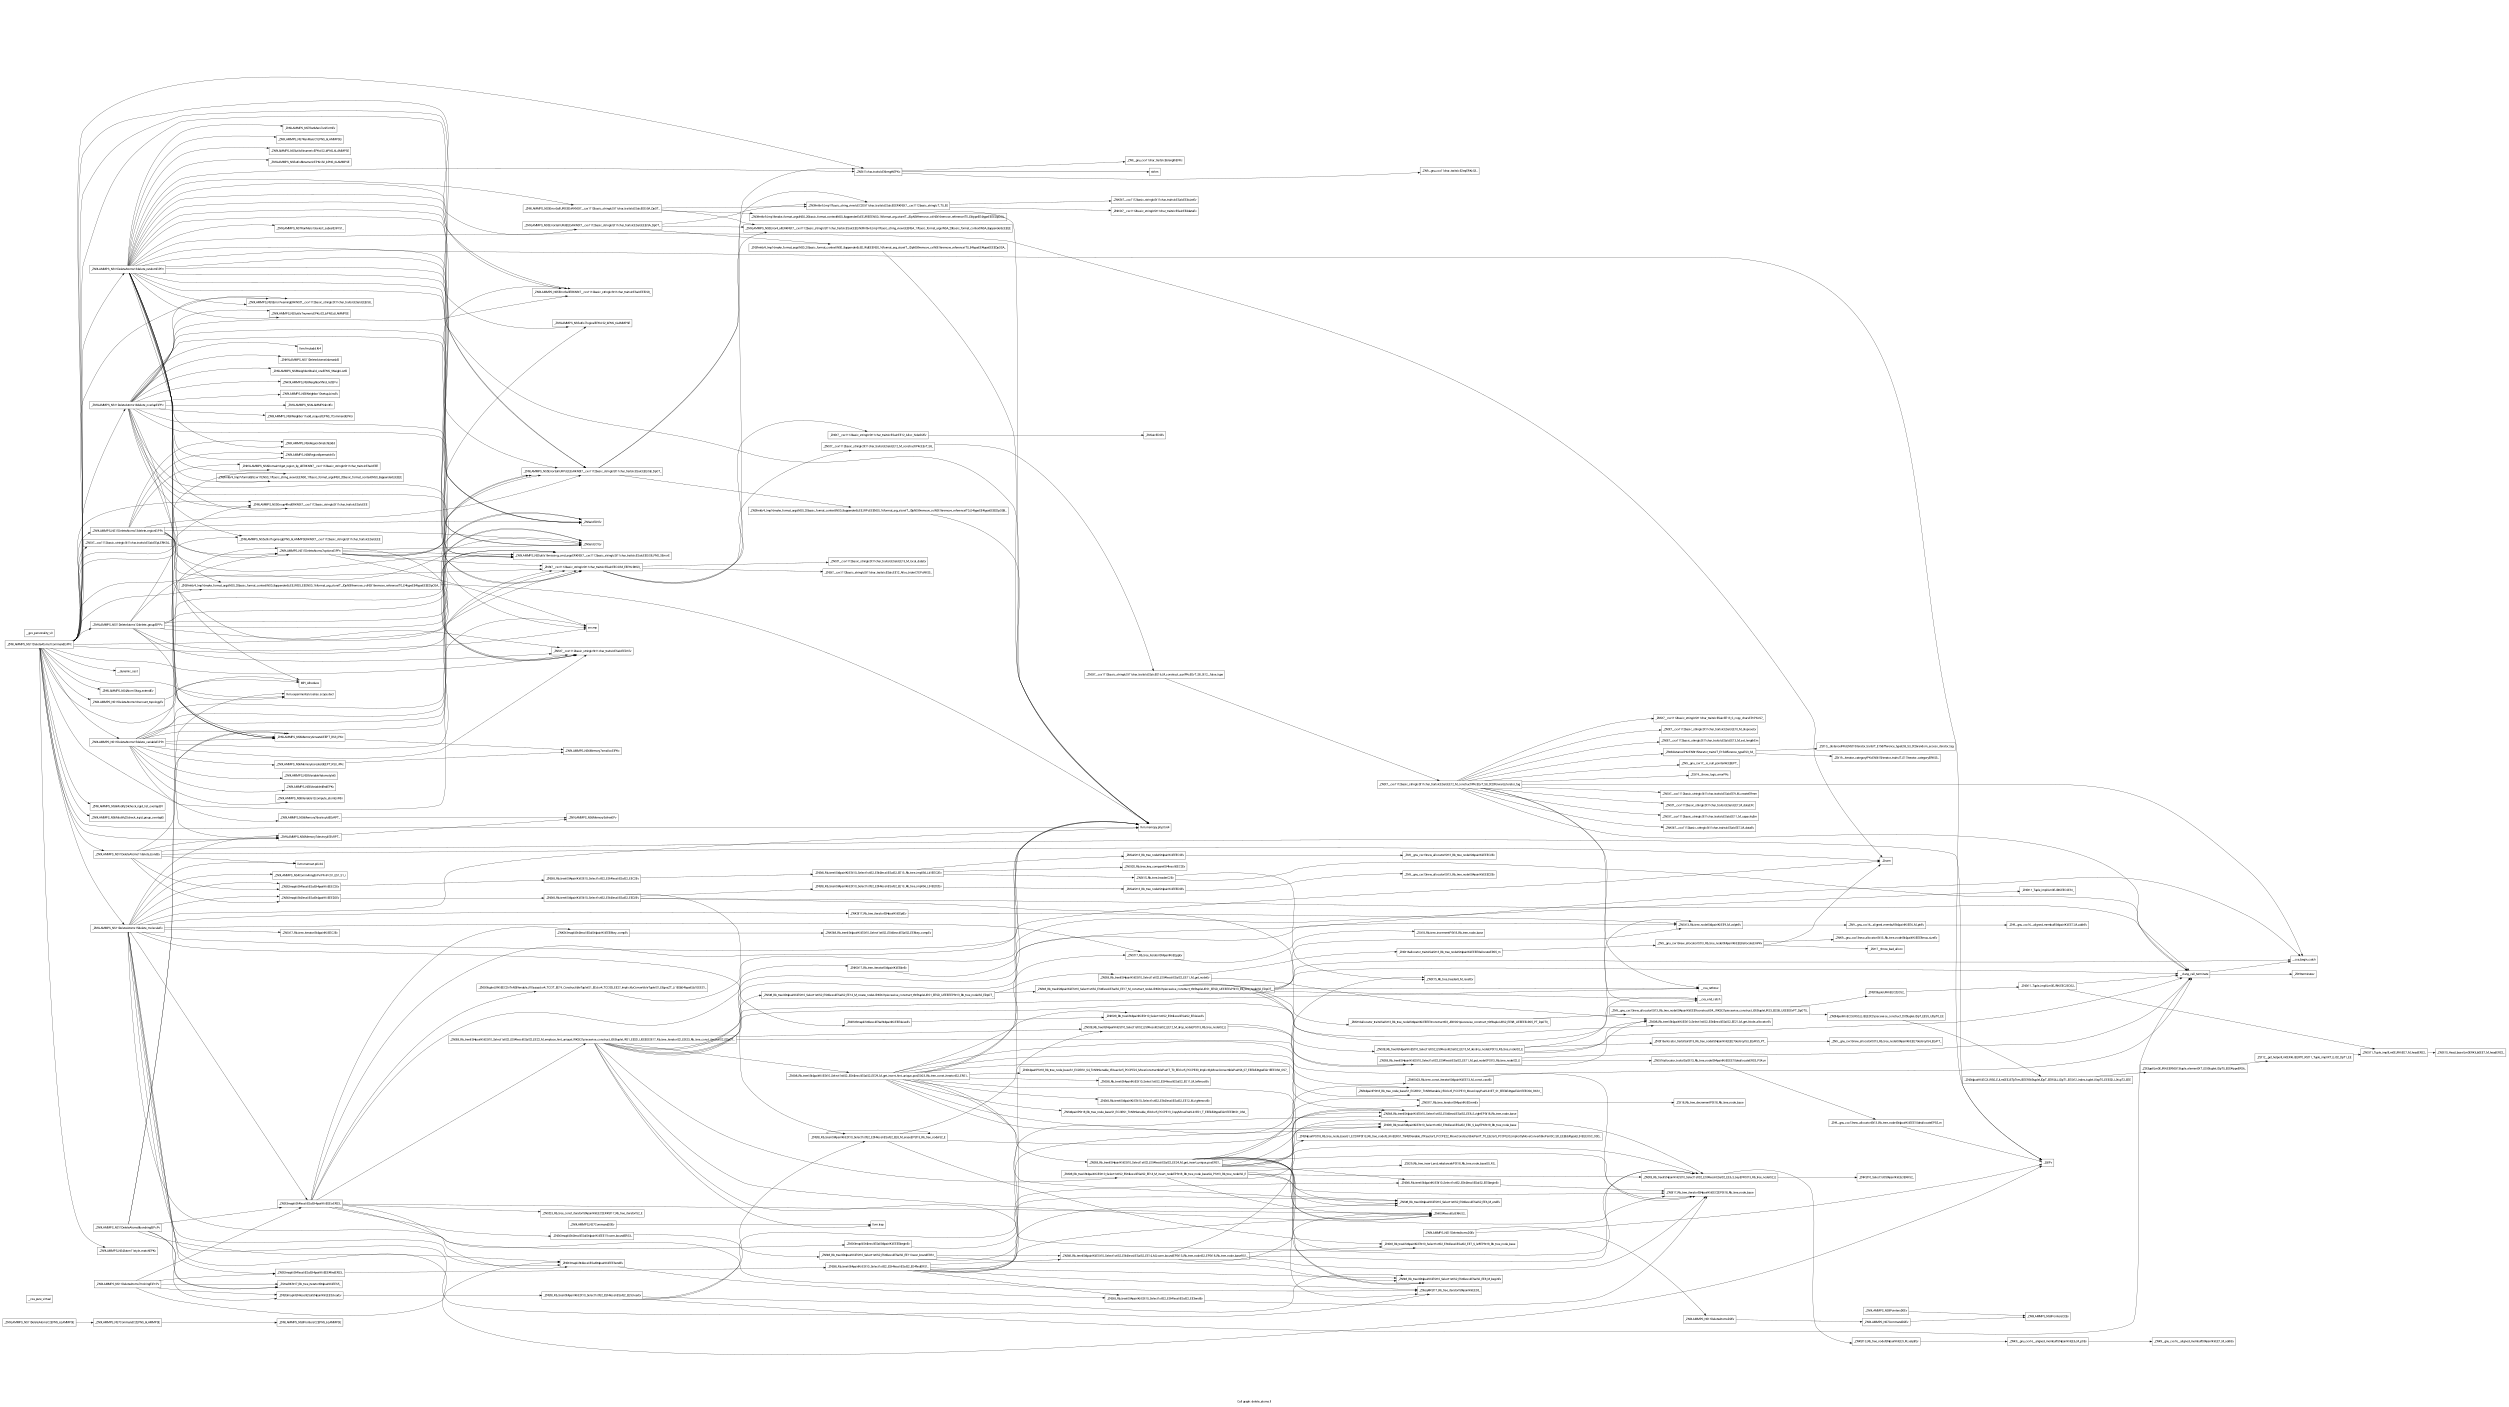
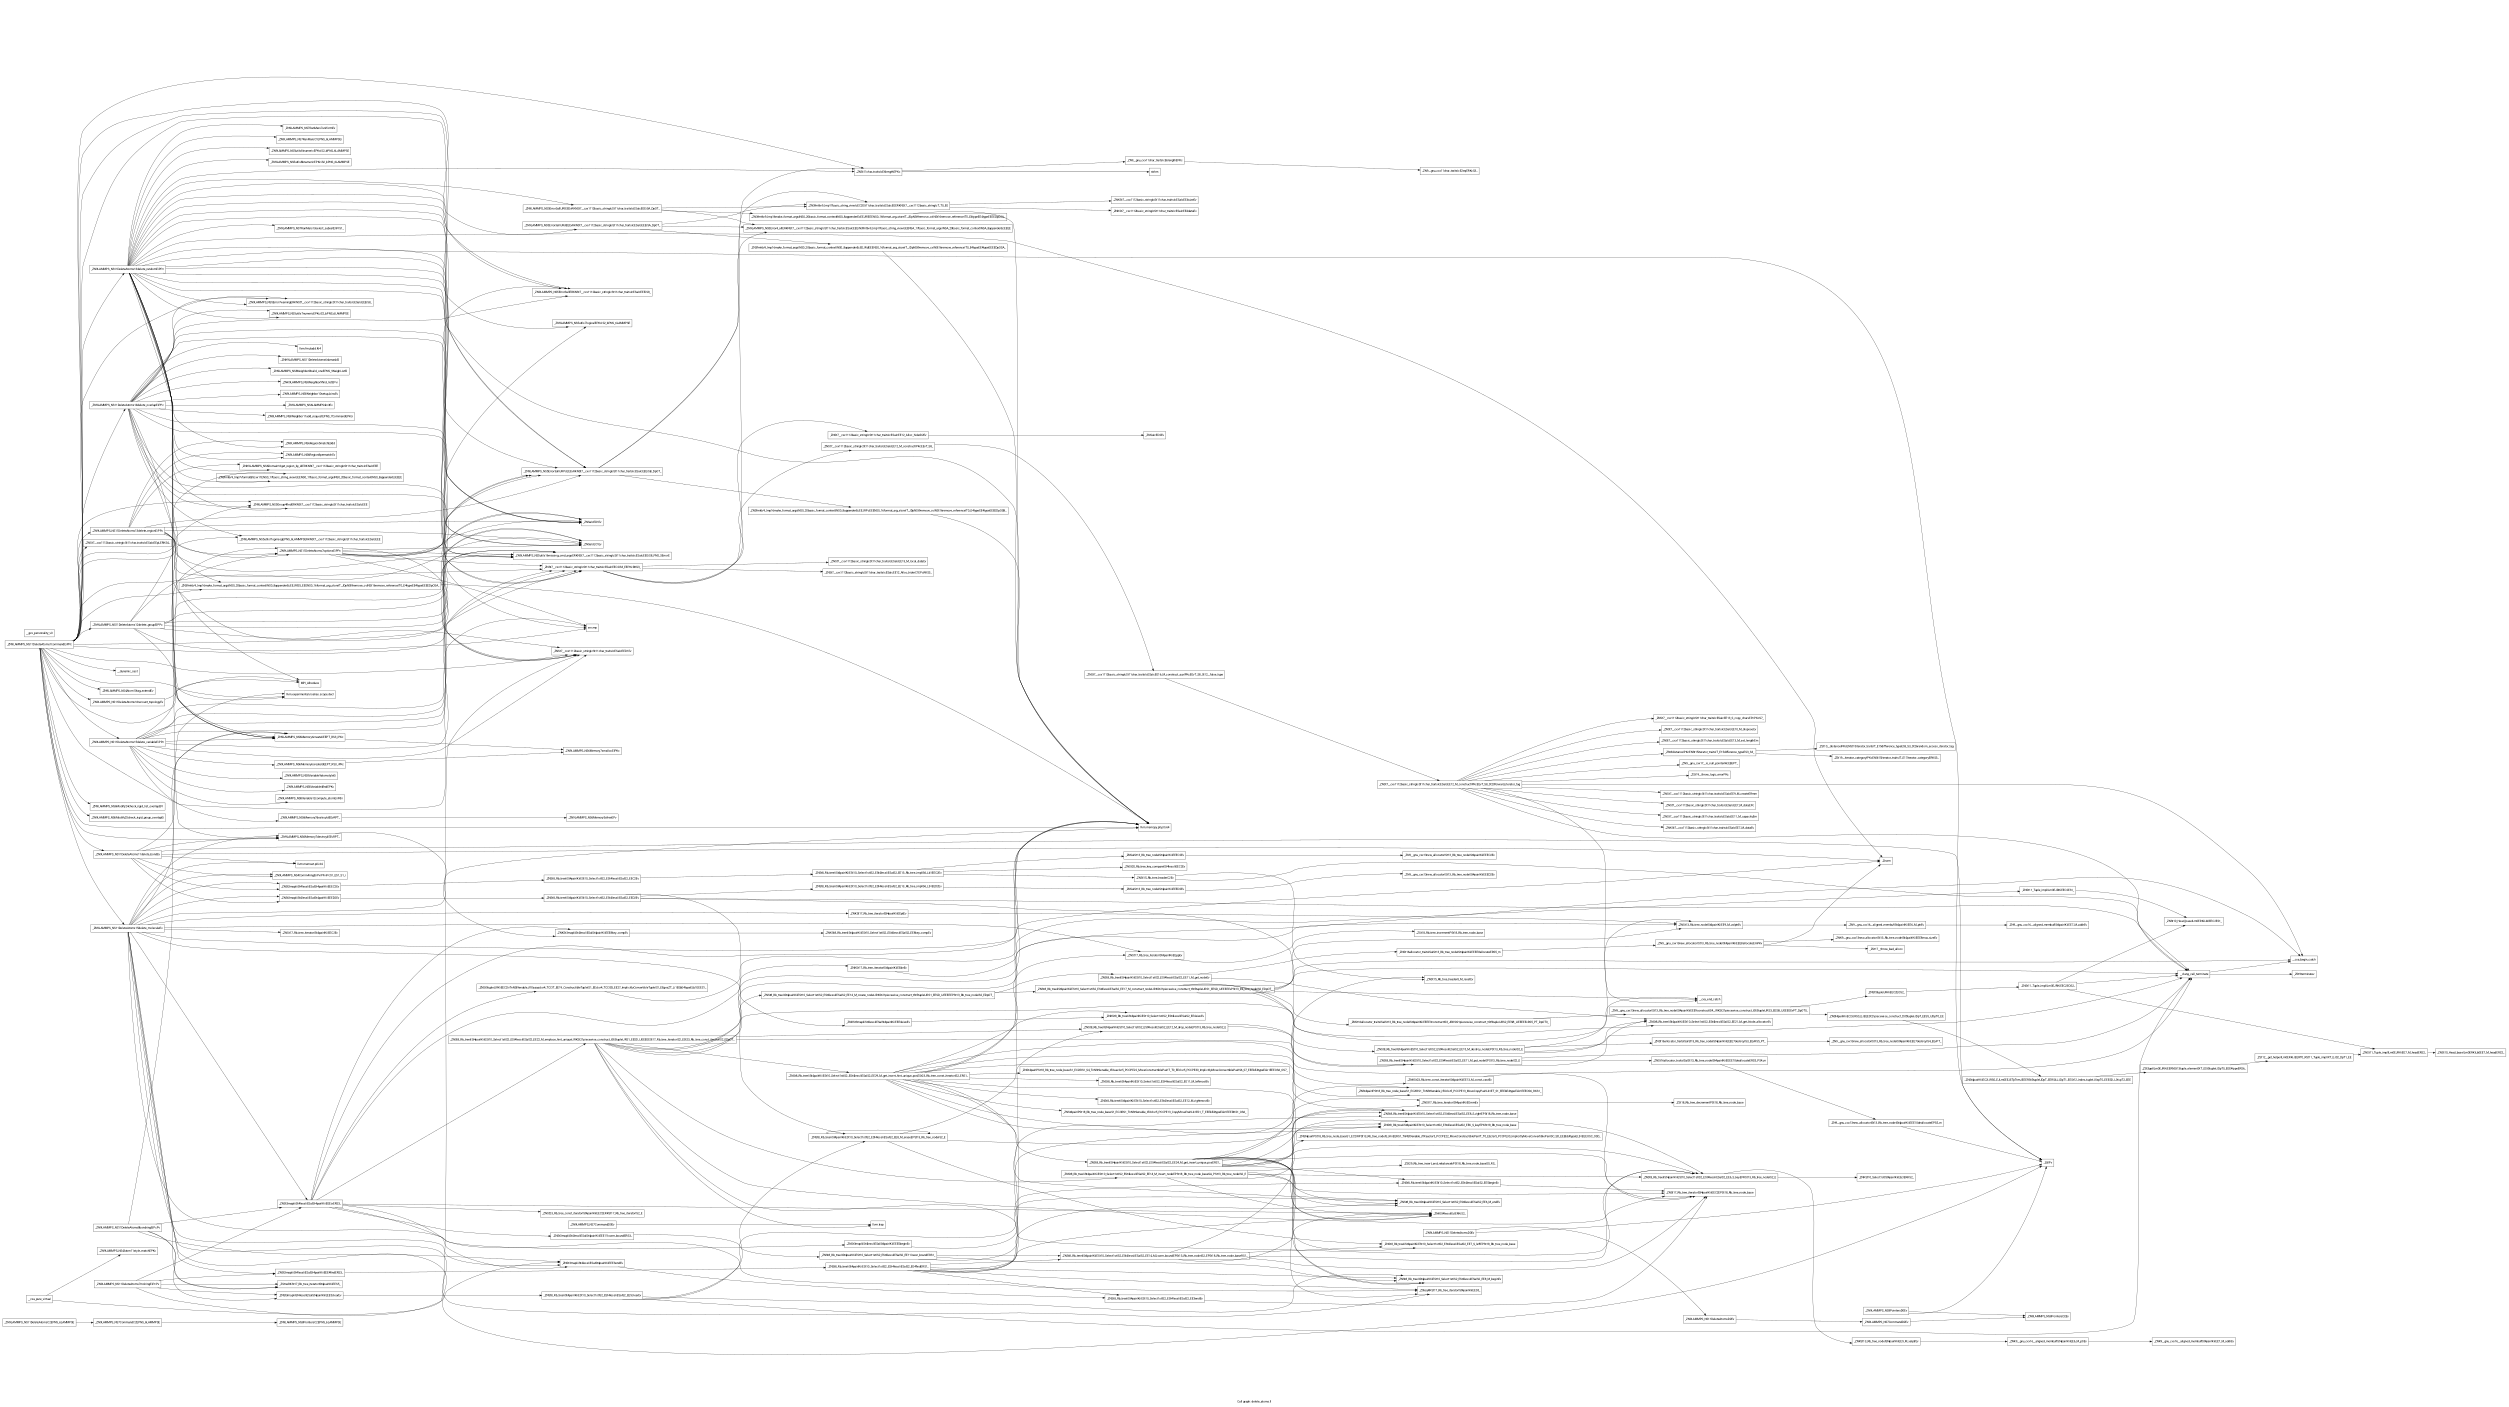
(1160, 179) -> (1301, 166)
none -> (456, 536)
(338, 661) -> (446, 1138)
(470, 826) -> (444, 895)
none -> (203, 873)
none -> (2194, 921)
(171, 936) -> (172, 798)
(49, 954) -> (83, 1276)
(1710, 988) -> none
none -> (1998, 1264)
